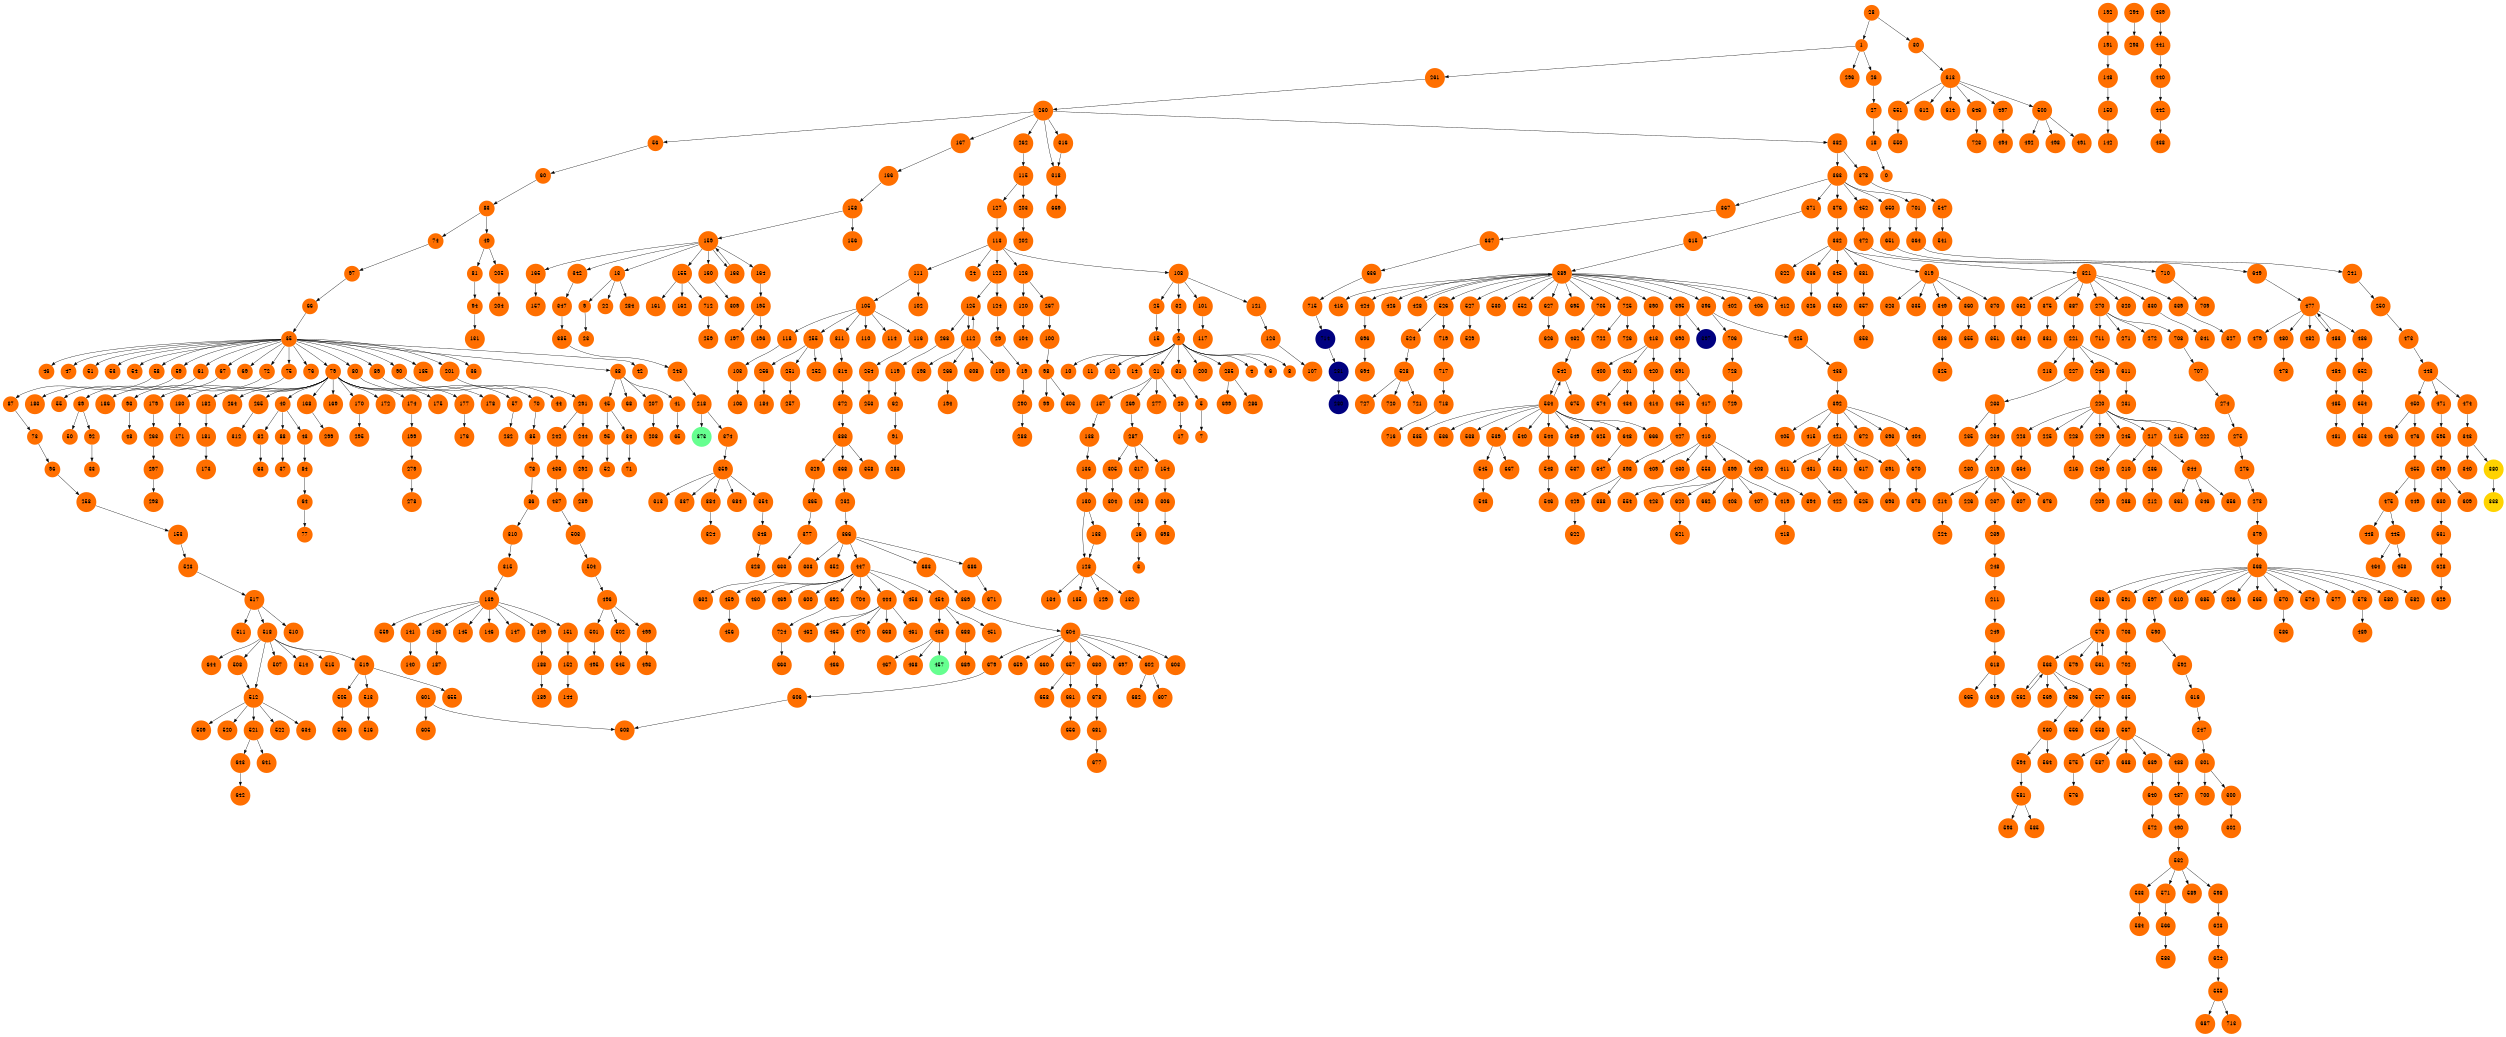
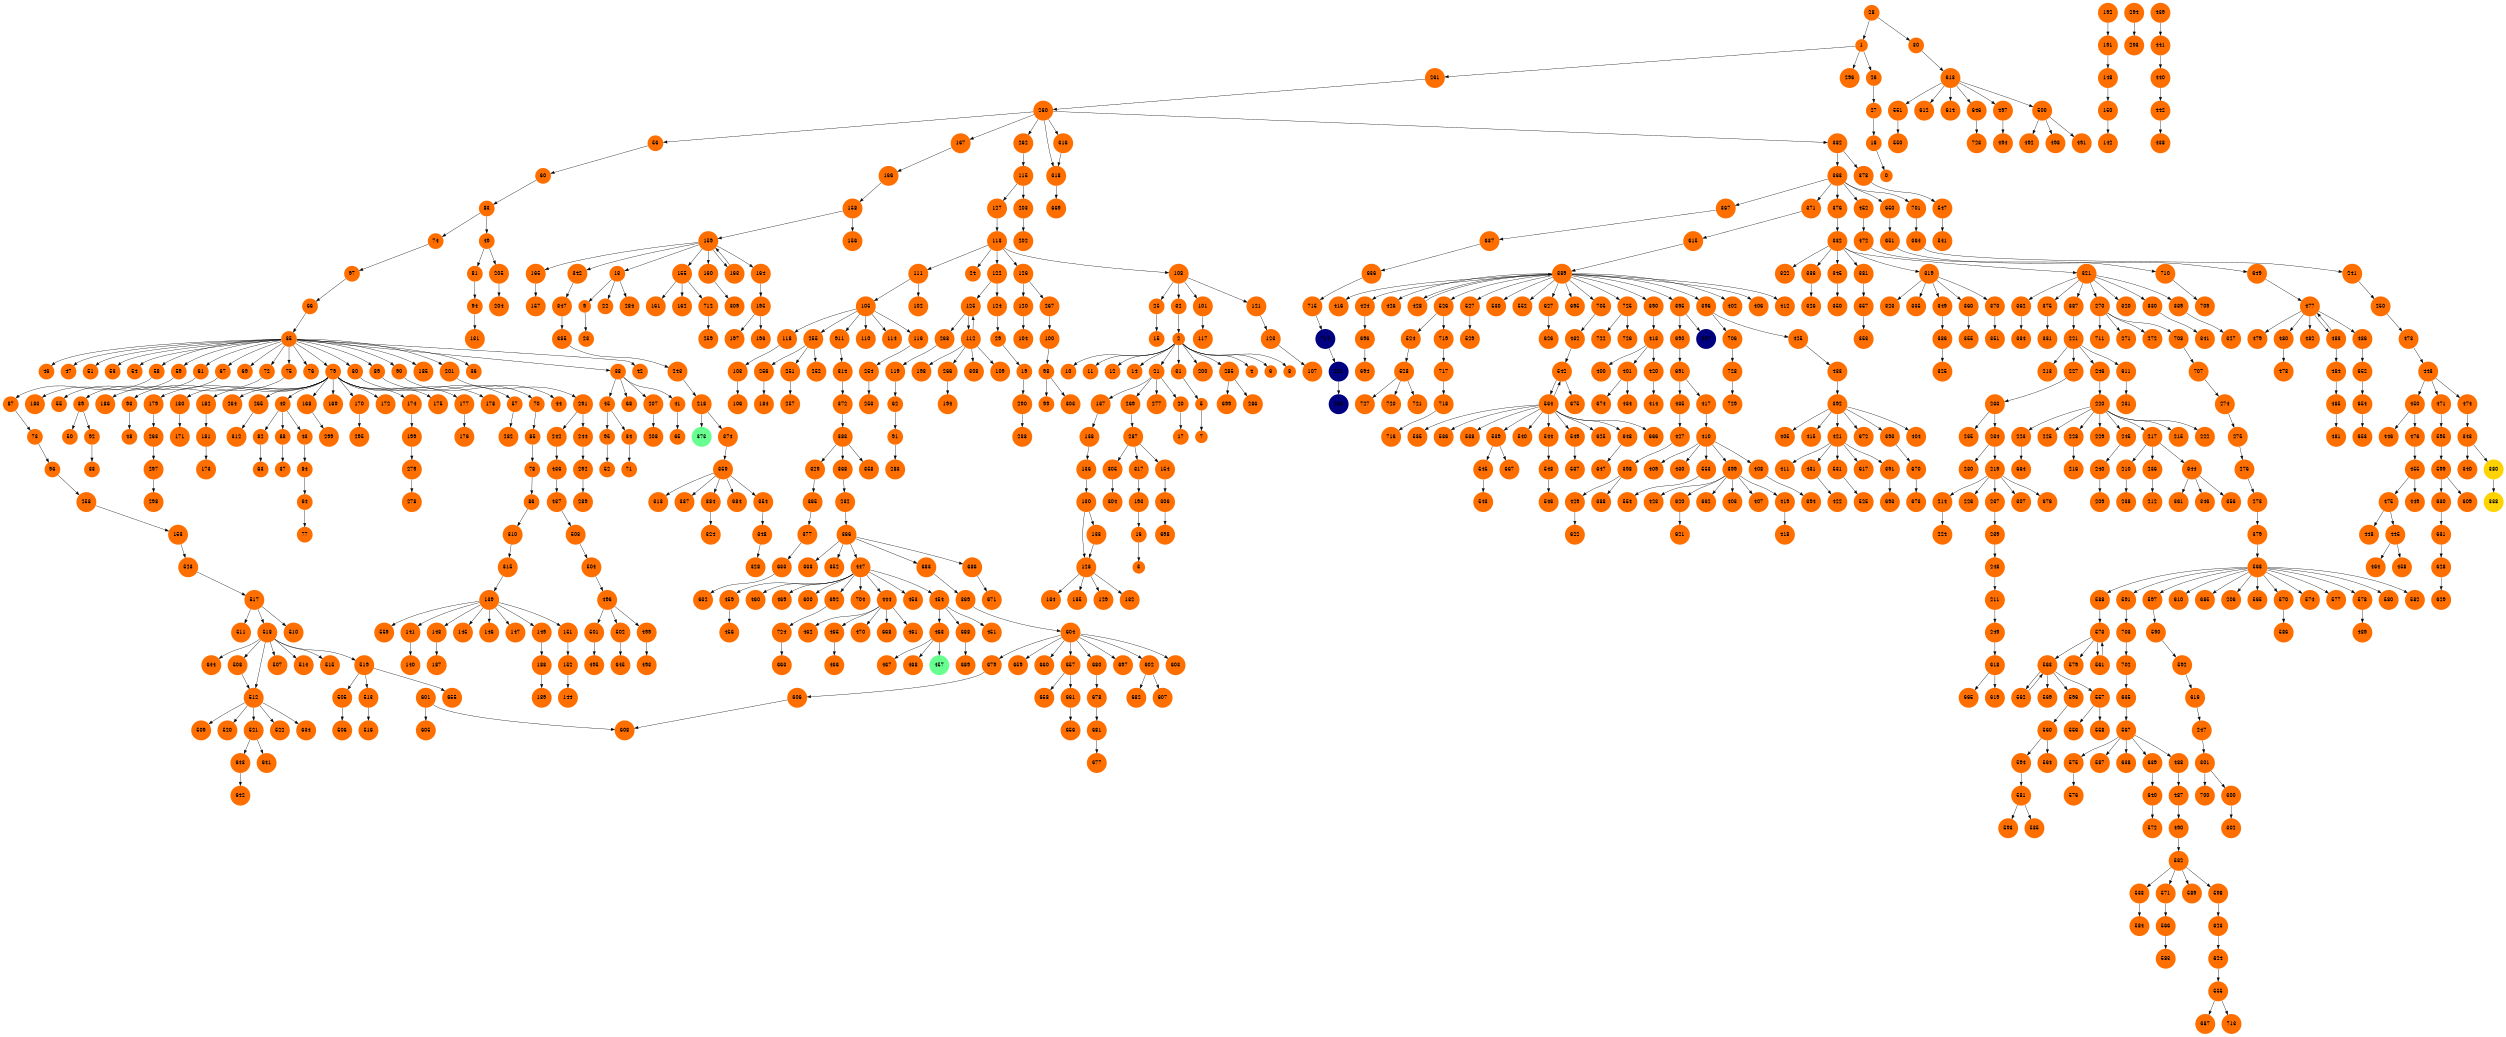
(840, 339) -> (840, 339)
